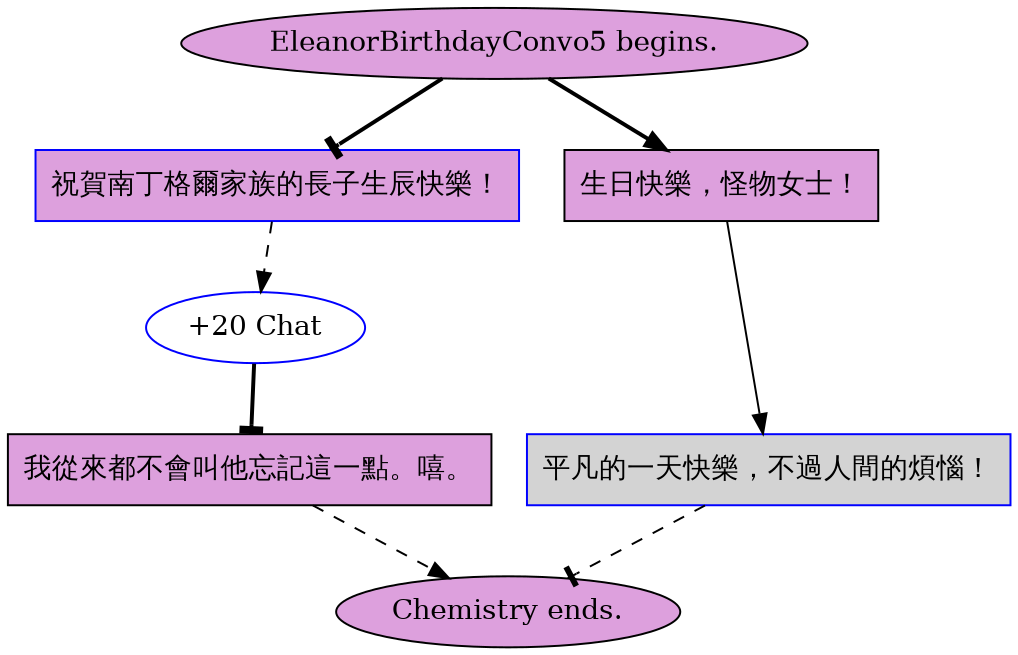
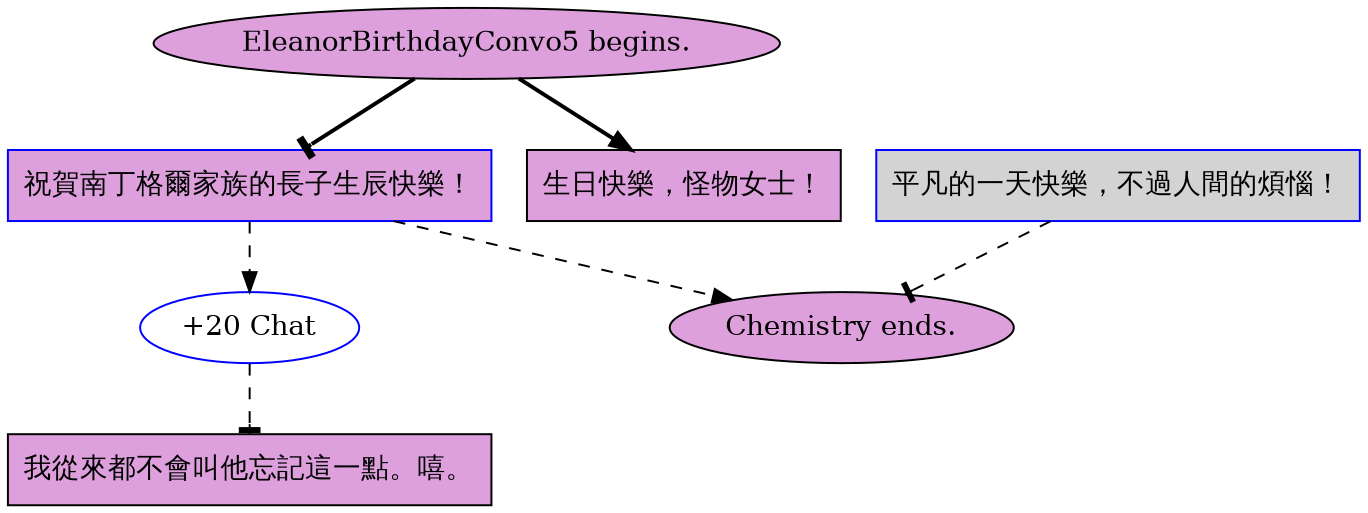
(743, 317) -> none
(253, 394) -> (250, 394)
(372, 537) -> (553, 258)
